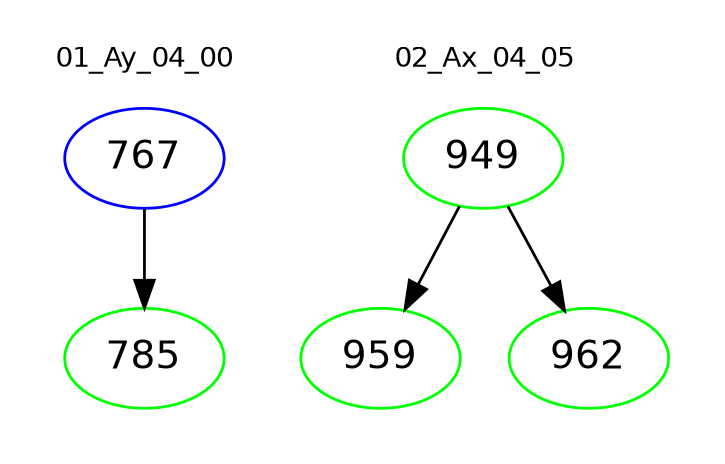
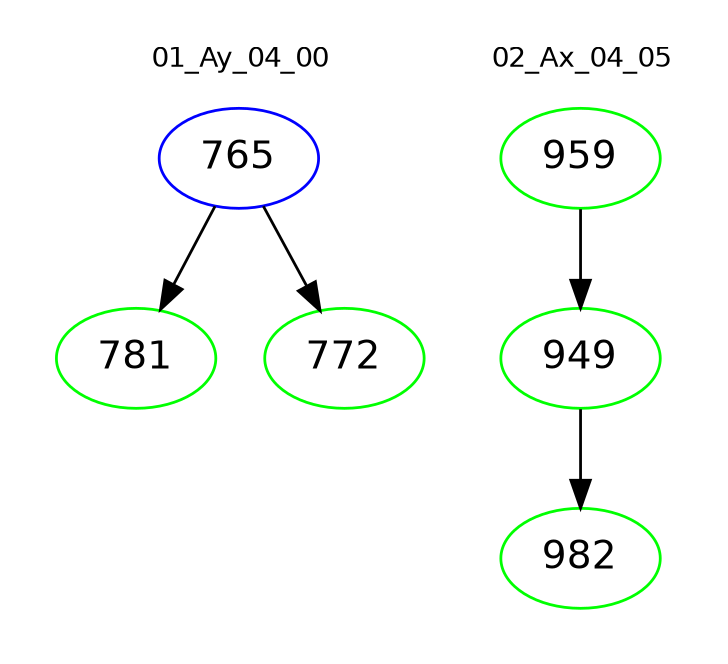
(144, 158) -> (239, 158)
(439, 245) -> (581, 245)
(144, 358) -> (136, 358)
none -> (344, 358)
(589, 358) -> (581, 558)
